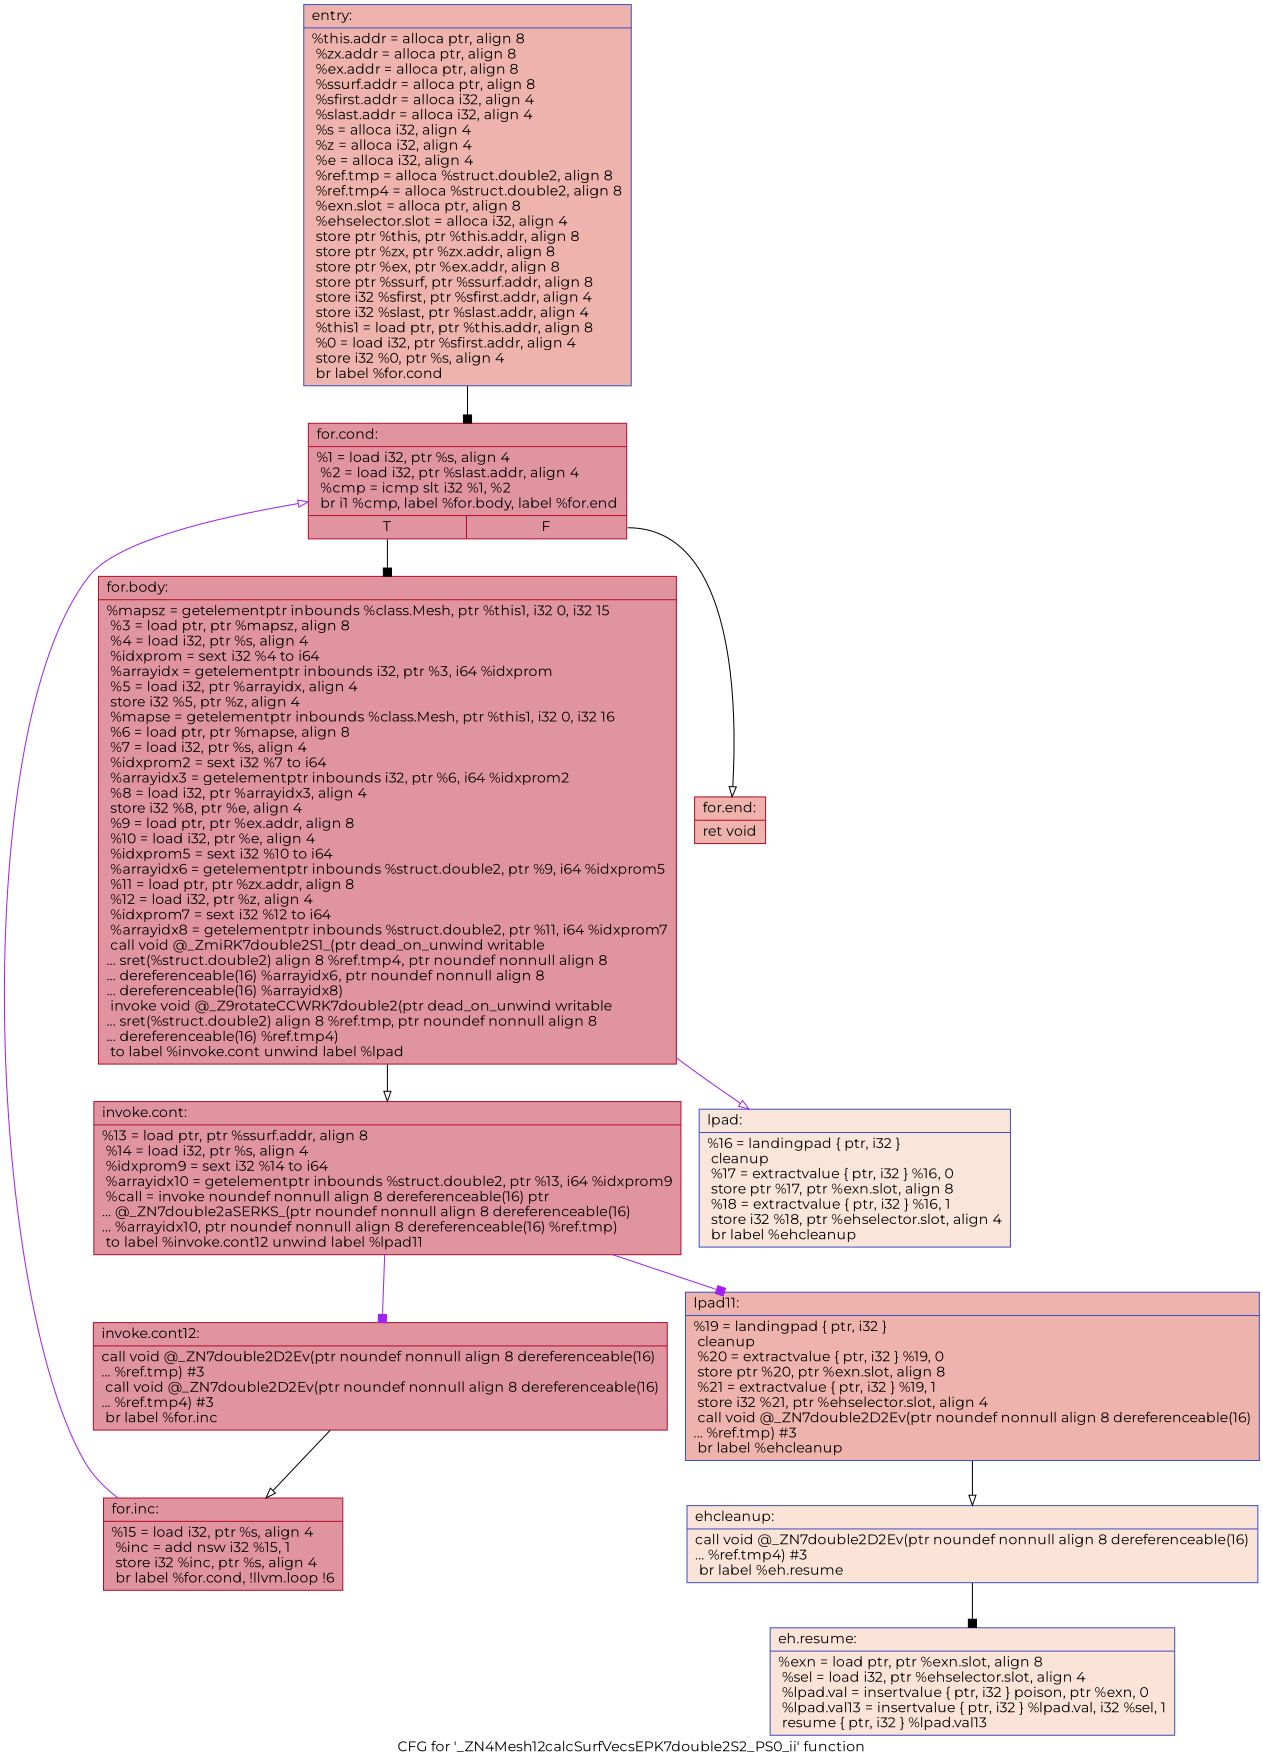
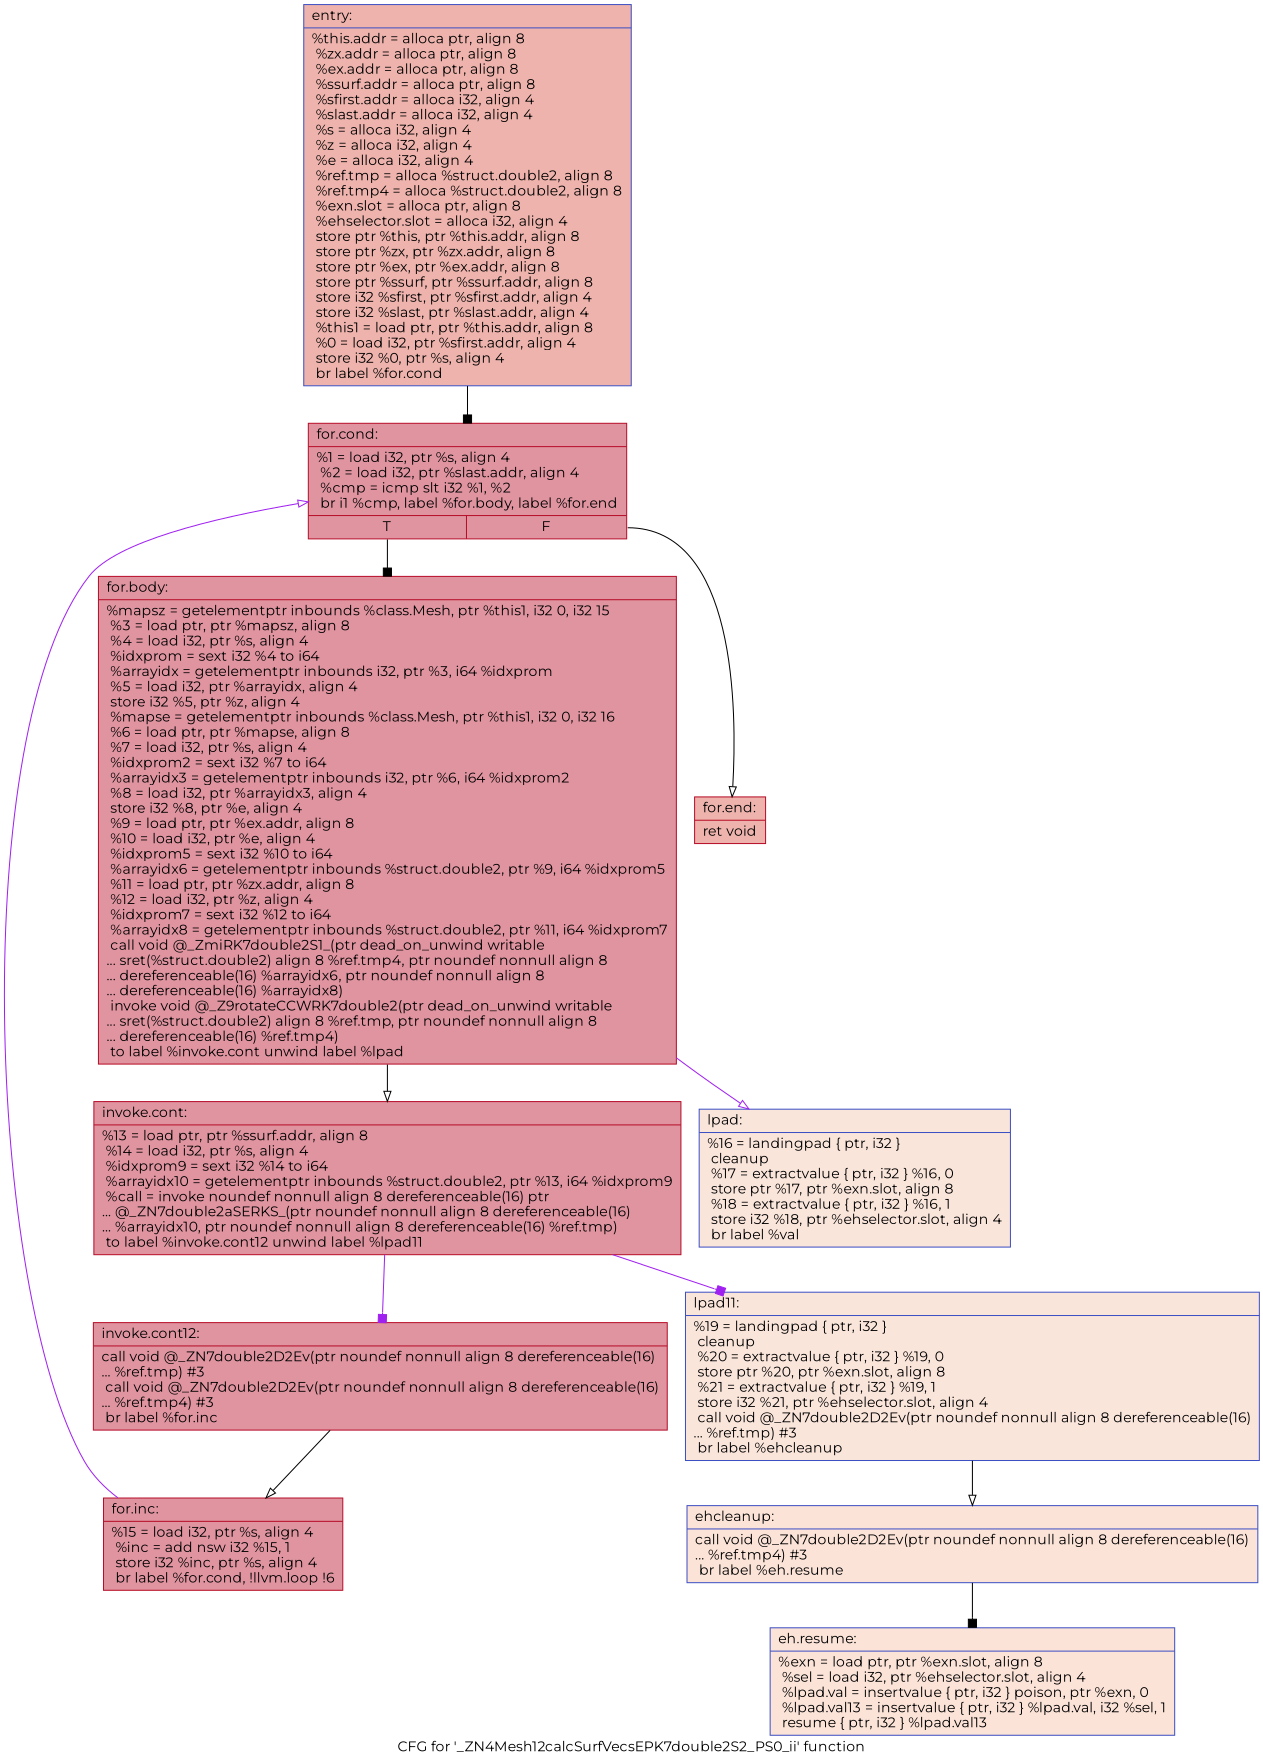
(782, 1235) -> (753, 1235)
(972, 1376) -> (972, 1376)
